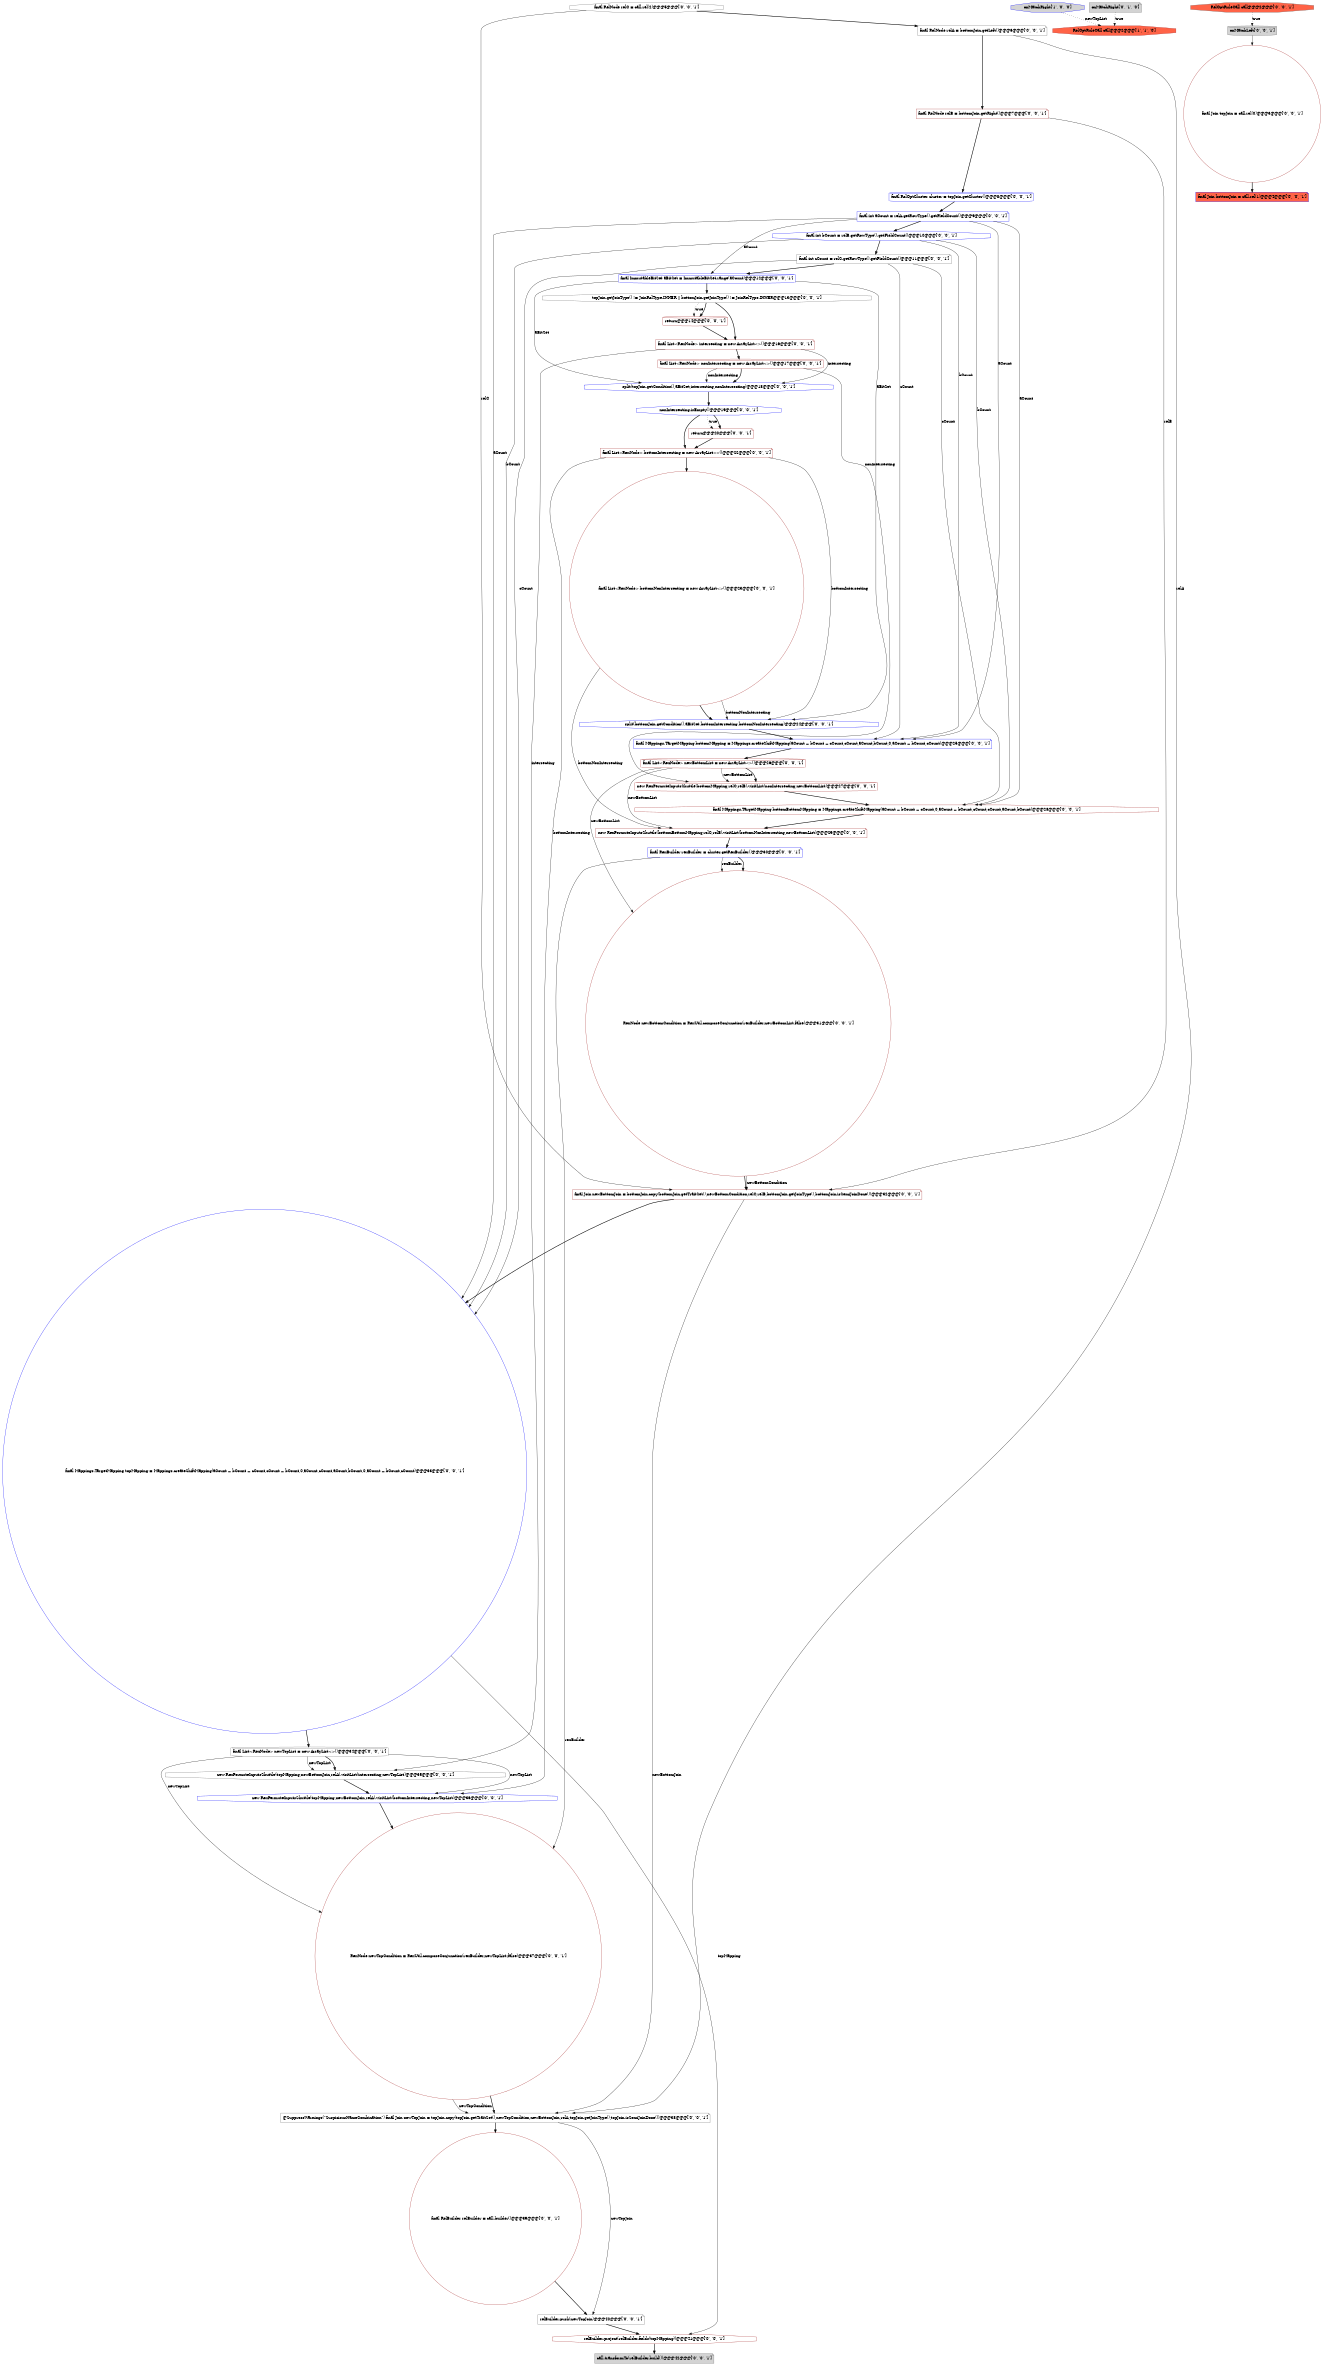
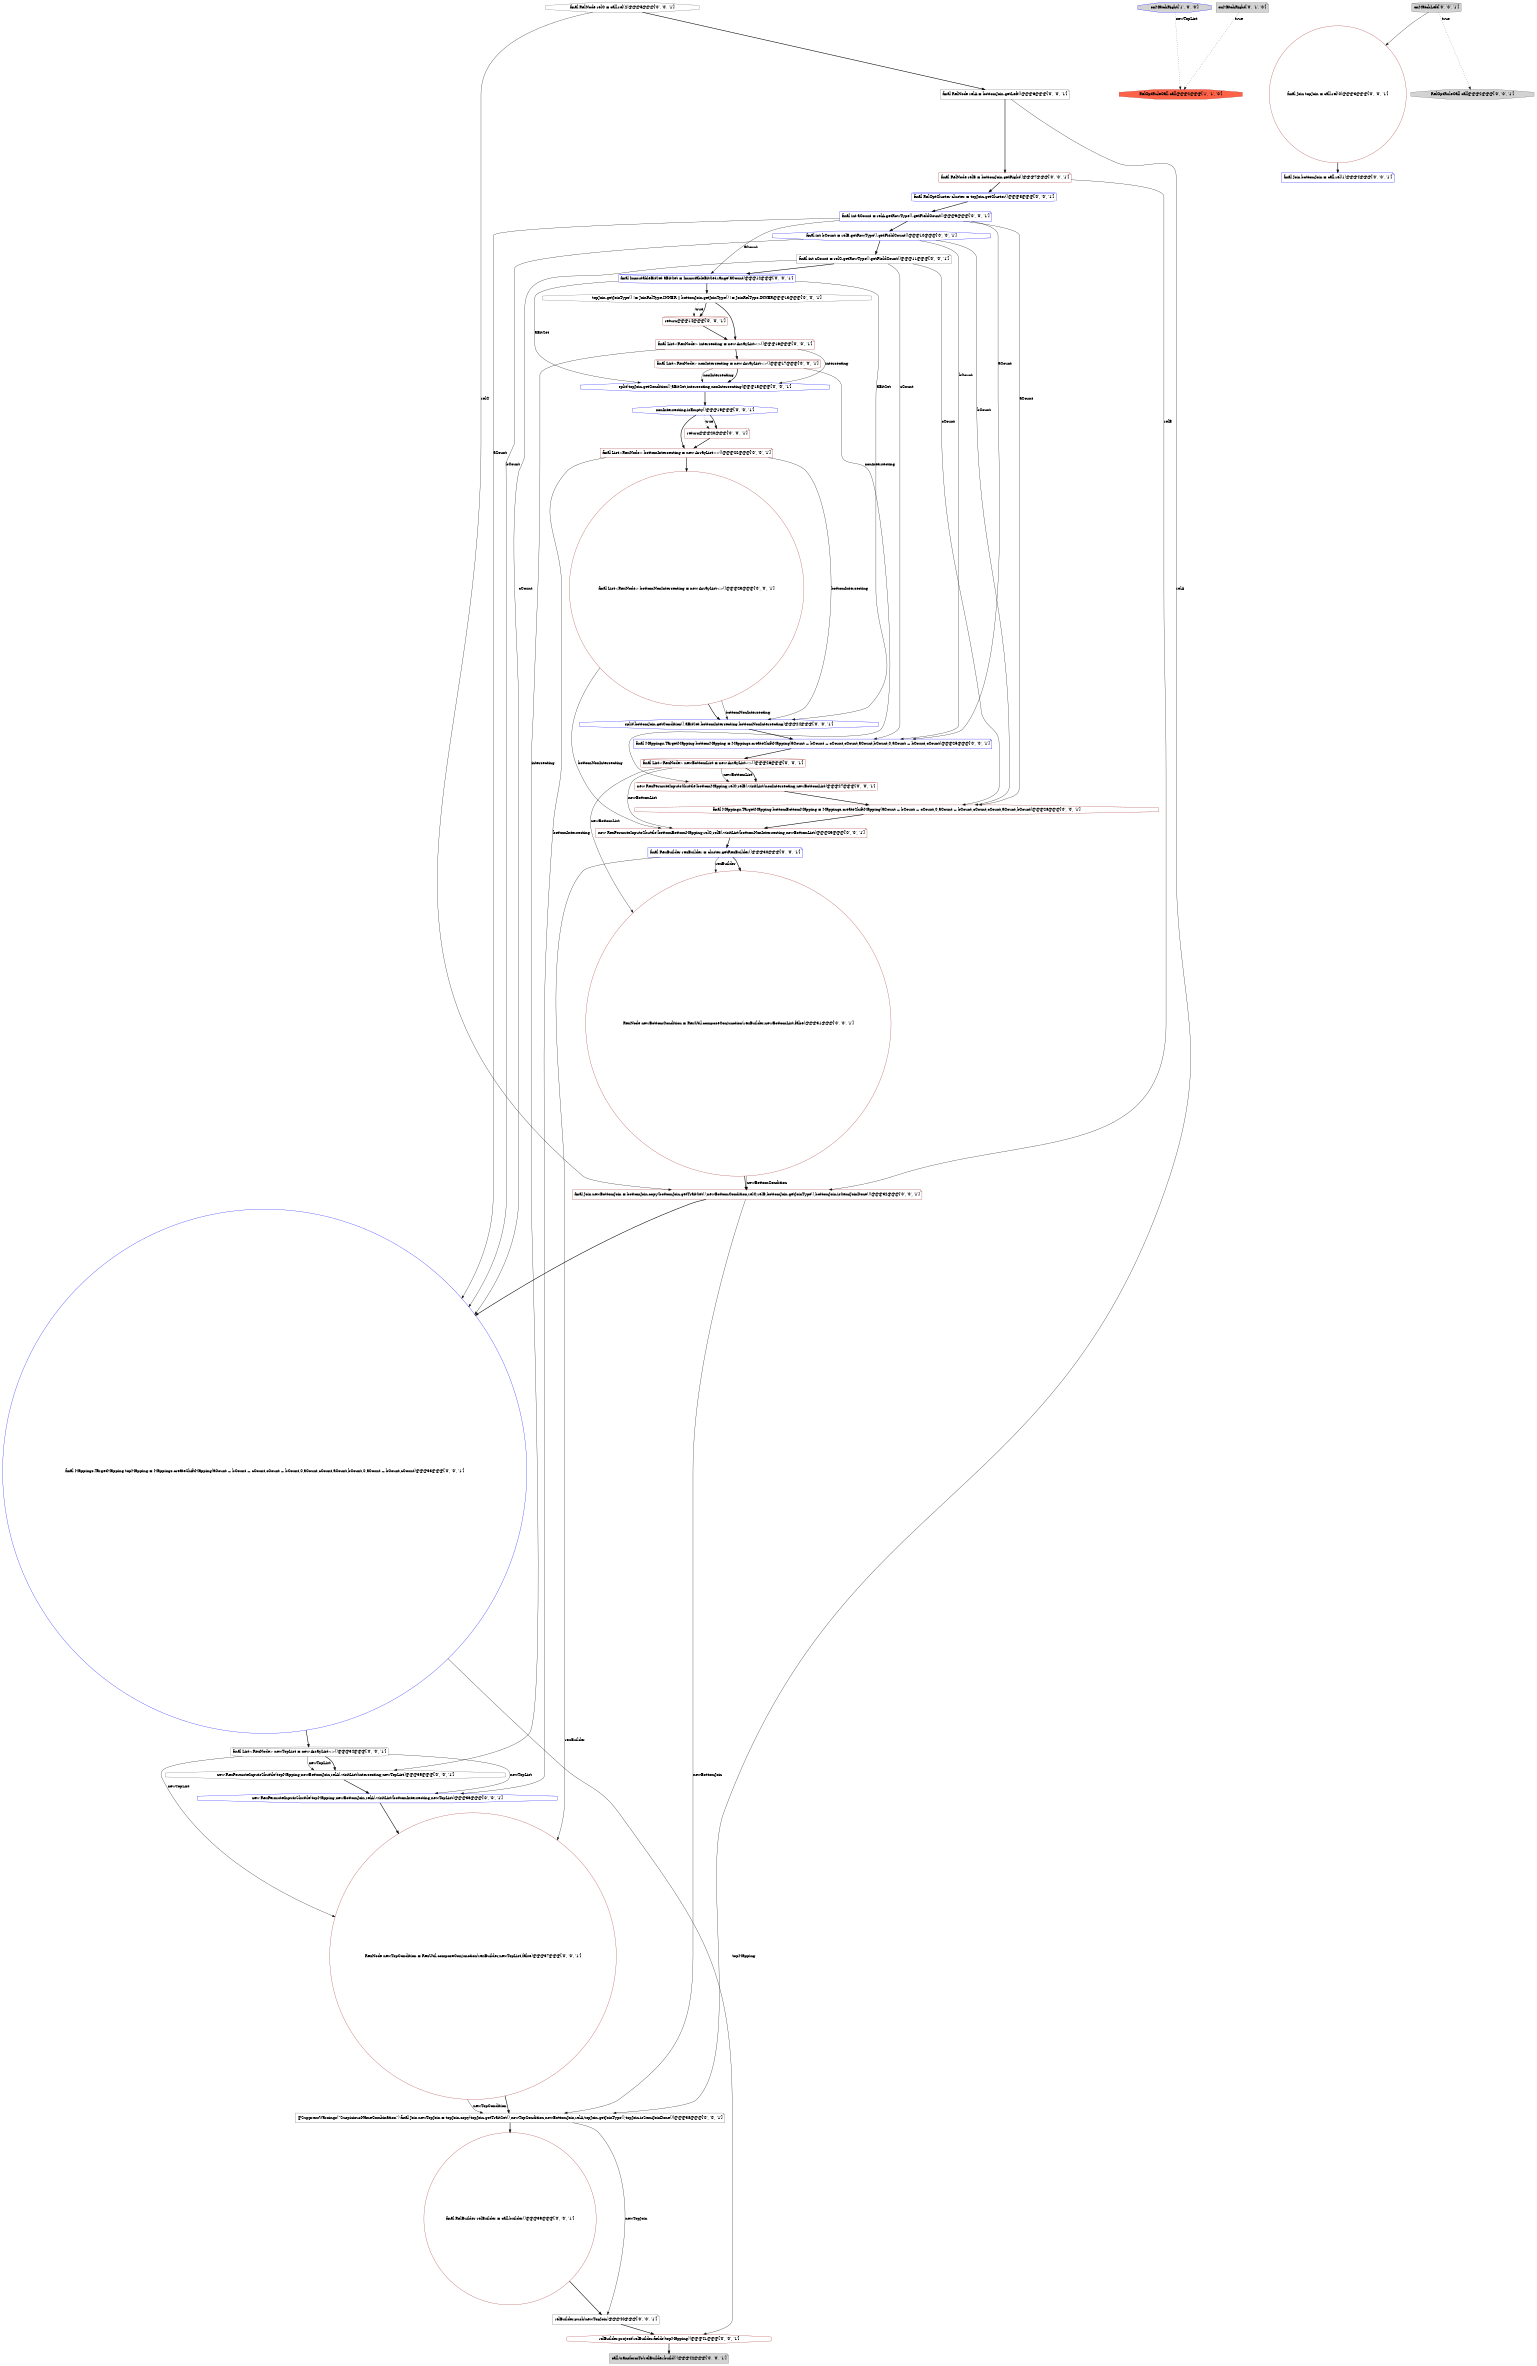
(1252, 7) -> (1472, 94)
(1252, 18) -> (1454, 50)
(1252, 197) -> (1338, 177)
